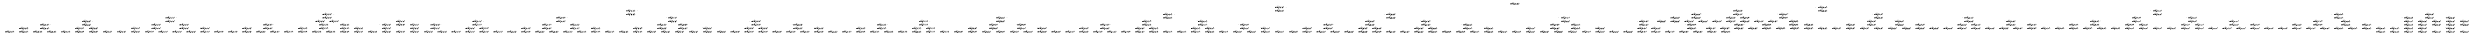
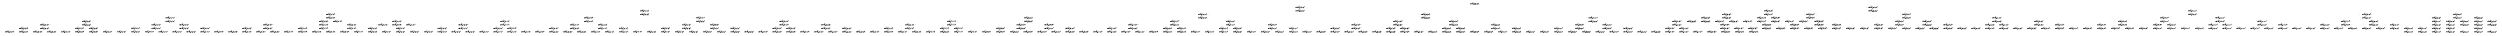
none -> (358, 32)
none -> (400, 32)
